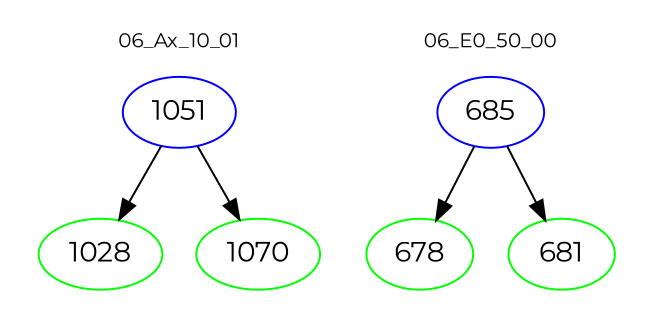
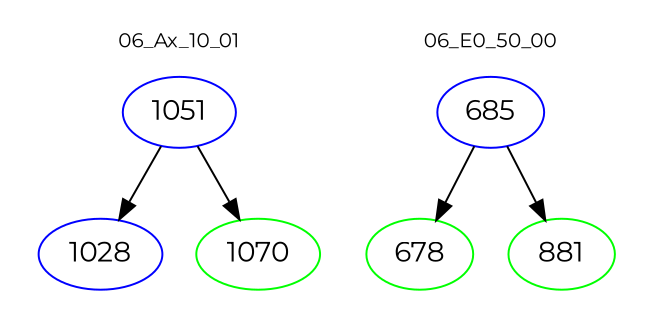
(101, 254) -> (101, 254)
(562, 254) -> (562, 254)
